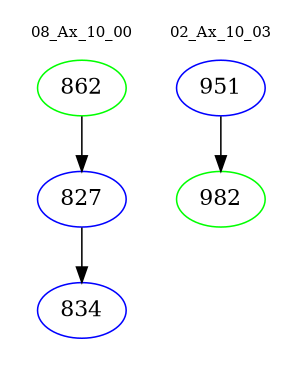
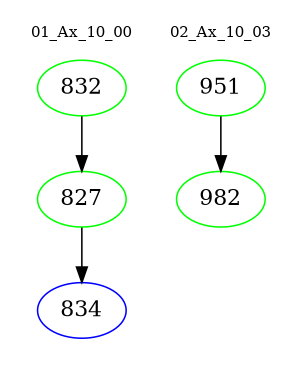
(82, 33) -> (82, 33)
(82, 88) -> (82, 88)
(221, 88) -> (221, 88)
(82, 199) -> (82, 199)
